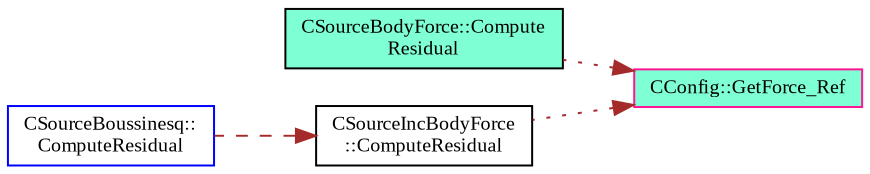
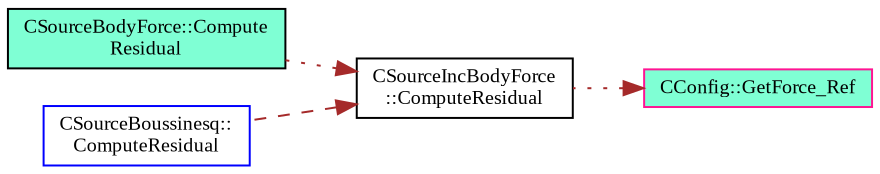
(588, 64) -> (311, 64)
